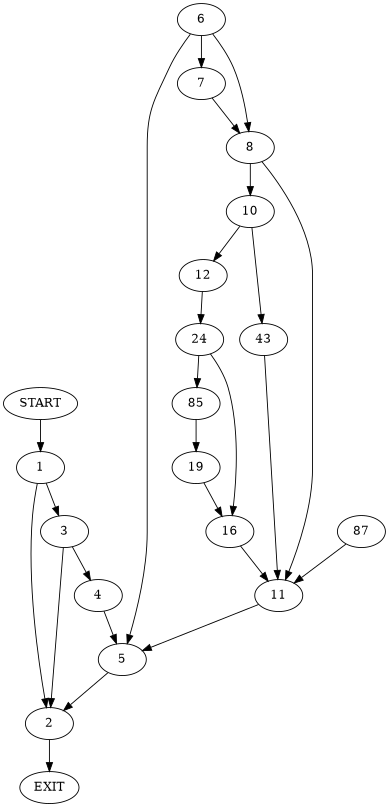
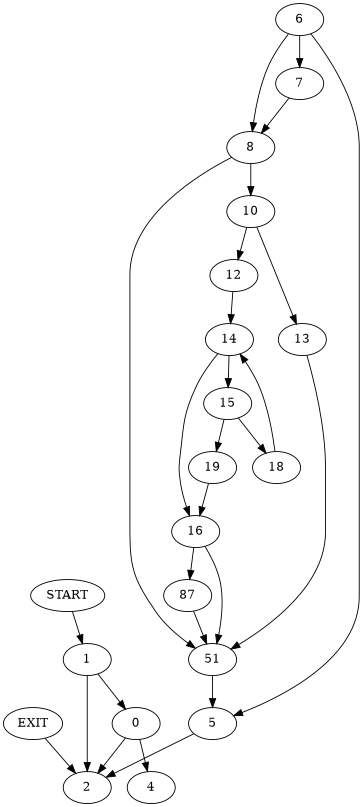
(200, 340) -> (229, 340)
(264, 340) -> (302, 340)
(196, 404) -> (228, 404)
none -> (277, 468)
(65, 532) -> (136, 724)
none -> (192, 559)
(279, 596) -> (213, 660)
(109, 623) -> none
(49, 751) -> (57, 752)
